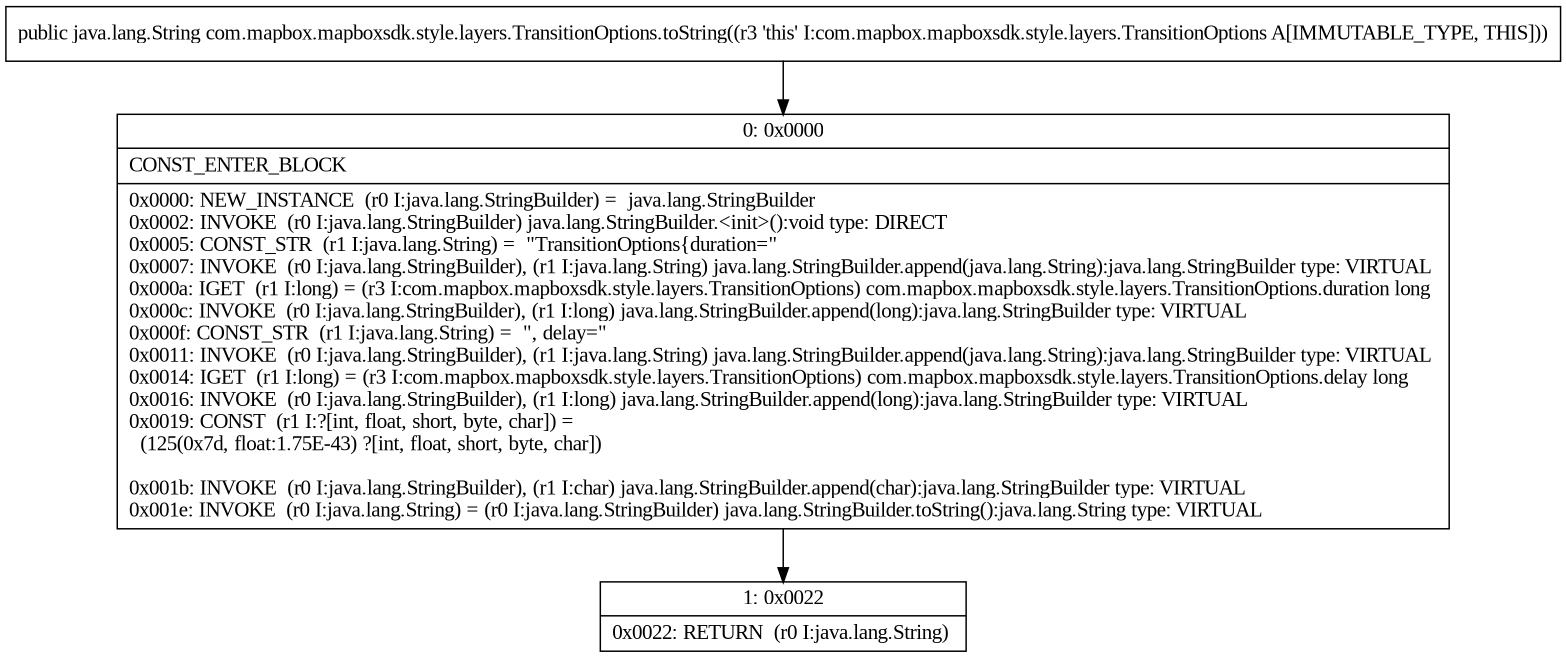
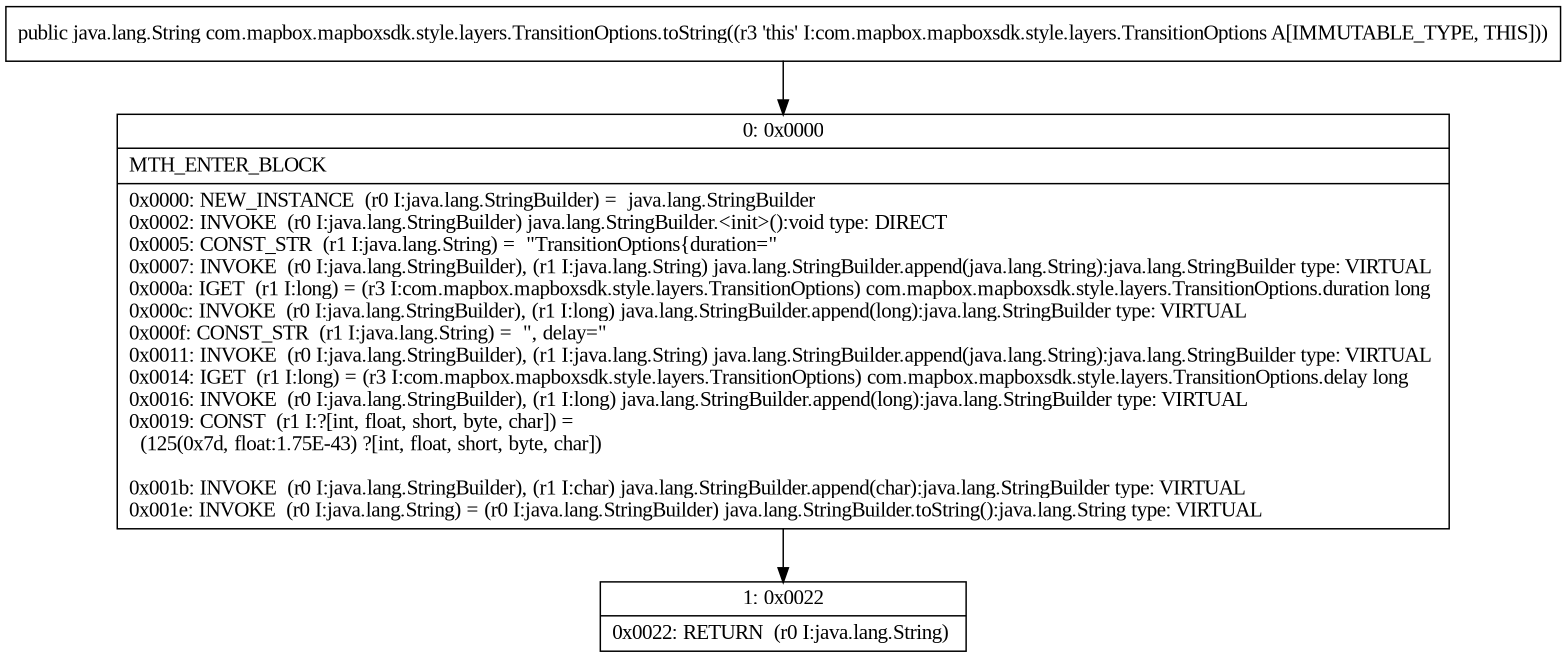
(238, 165) -> (228, 165)
